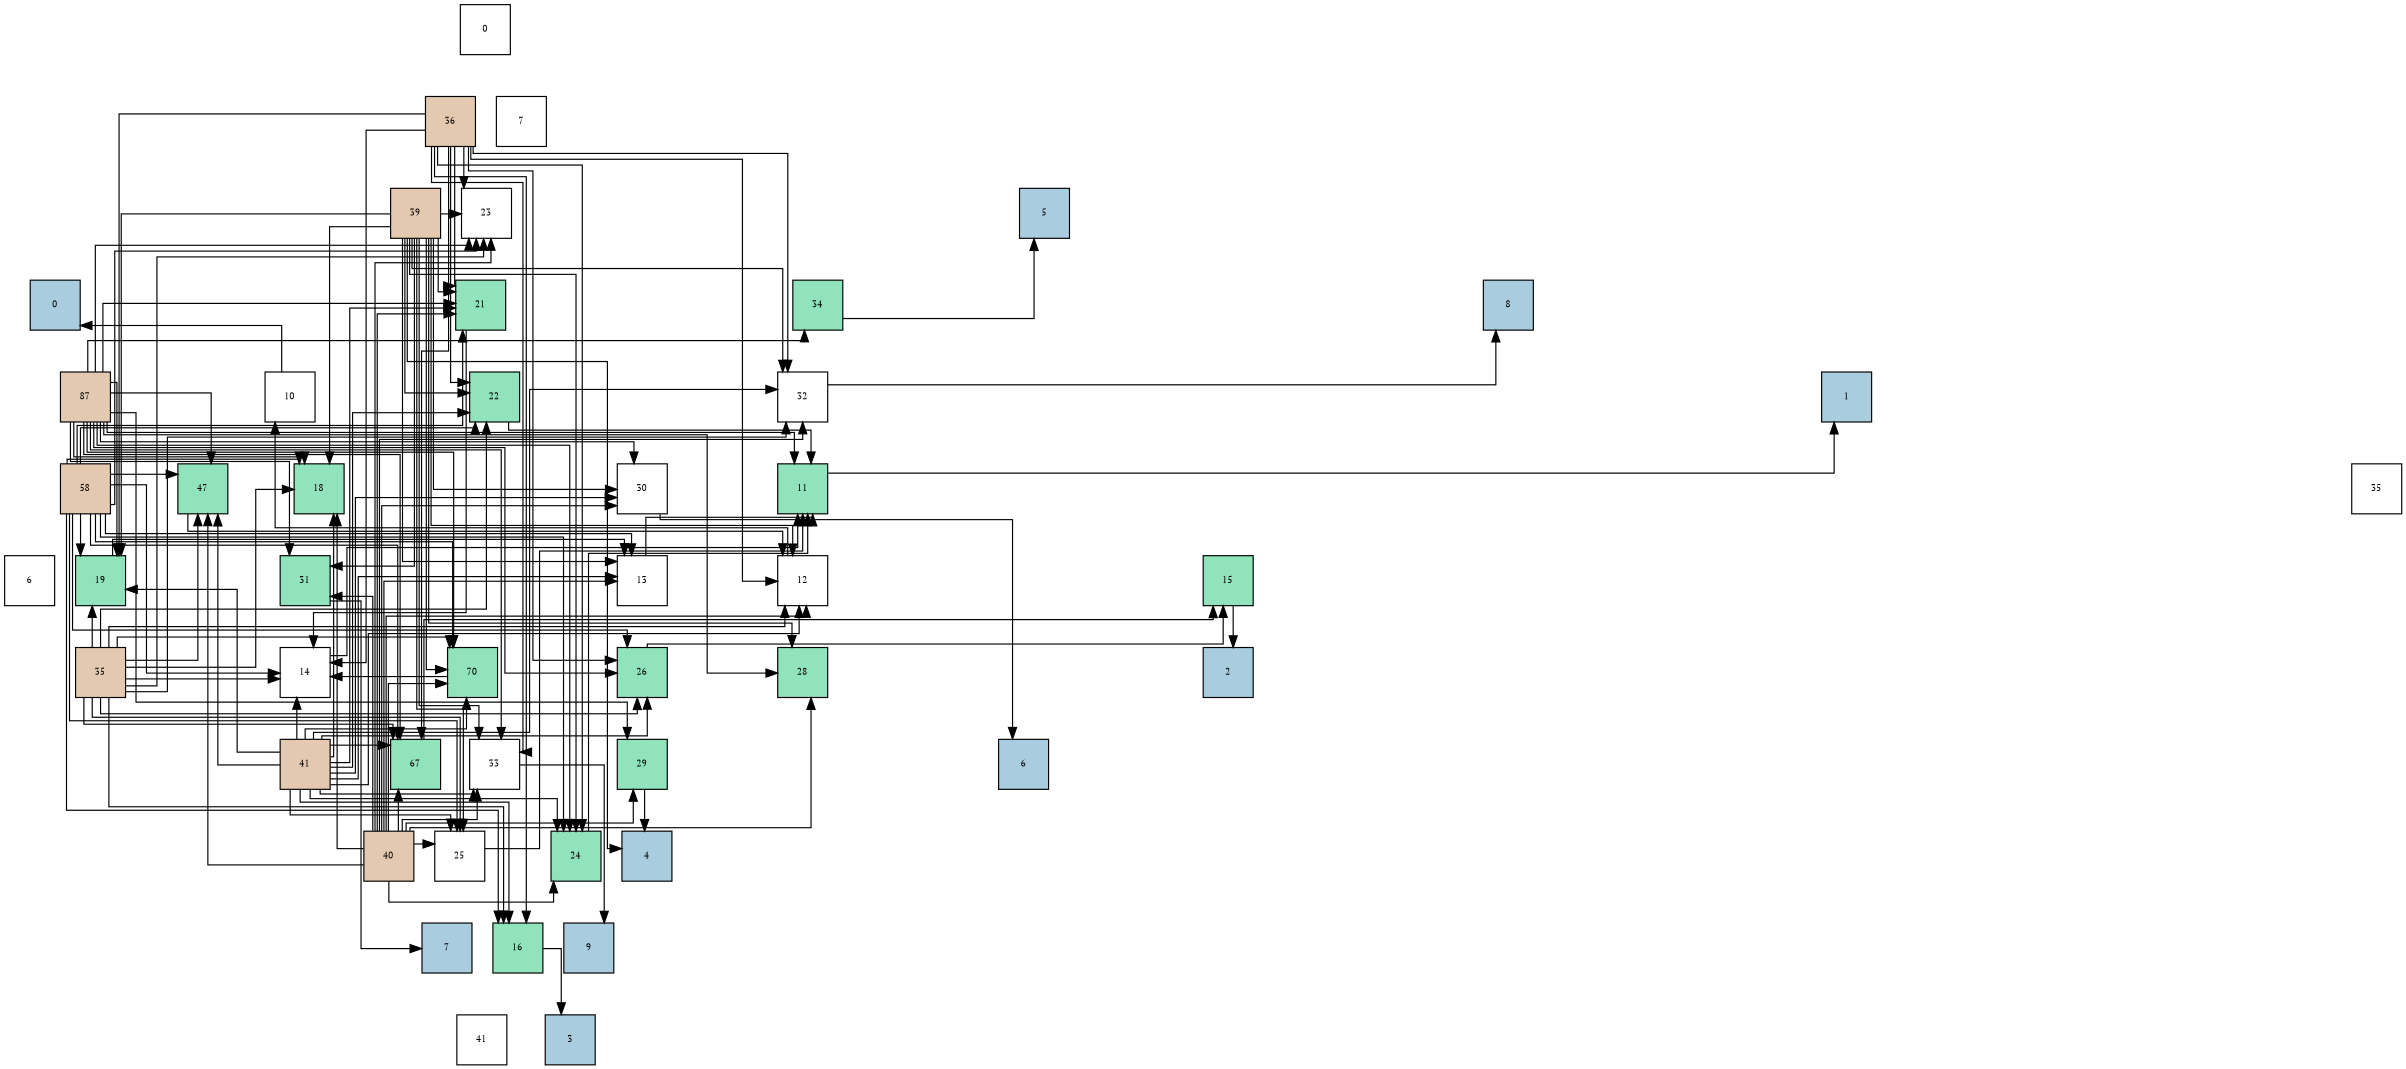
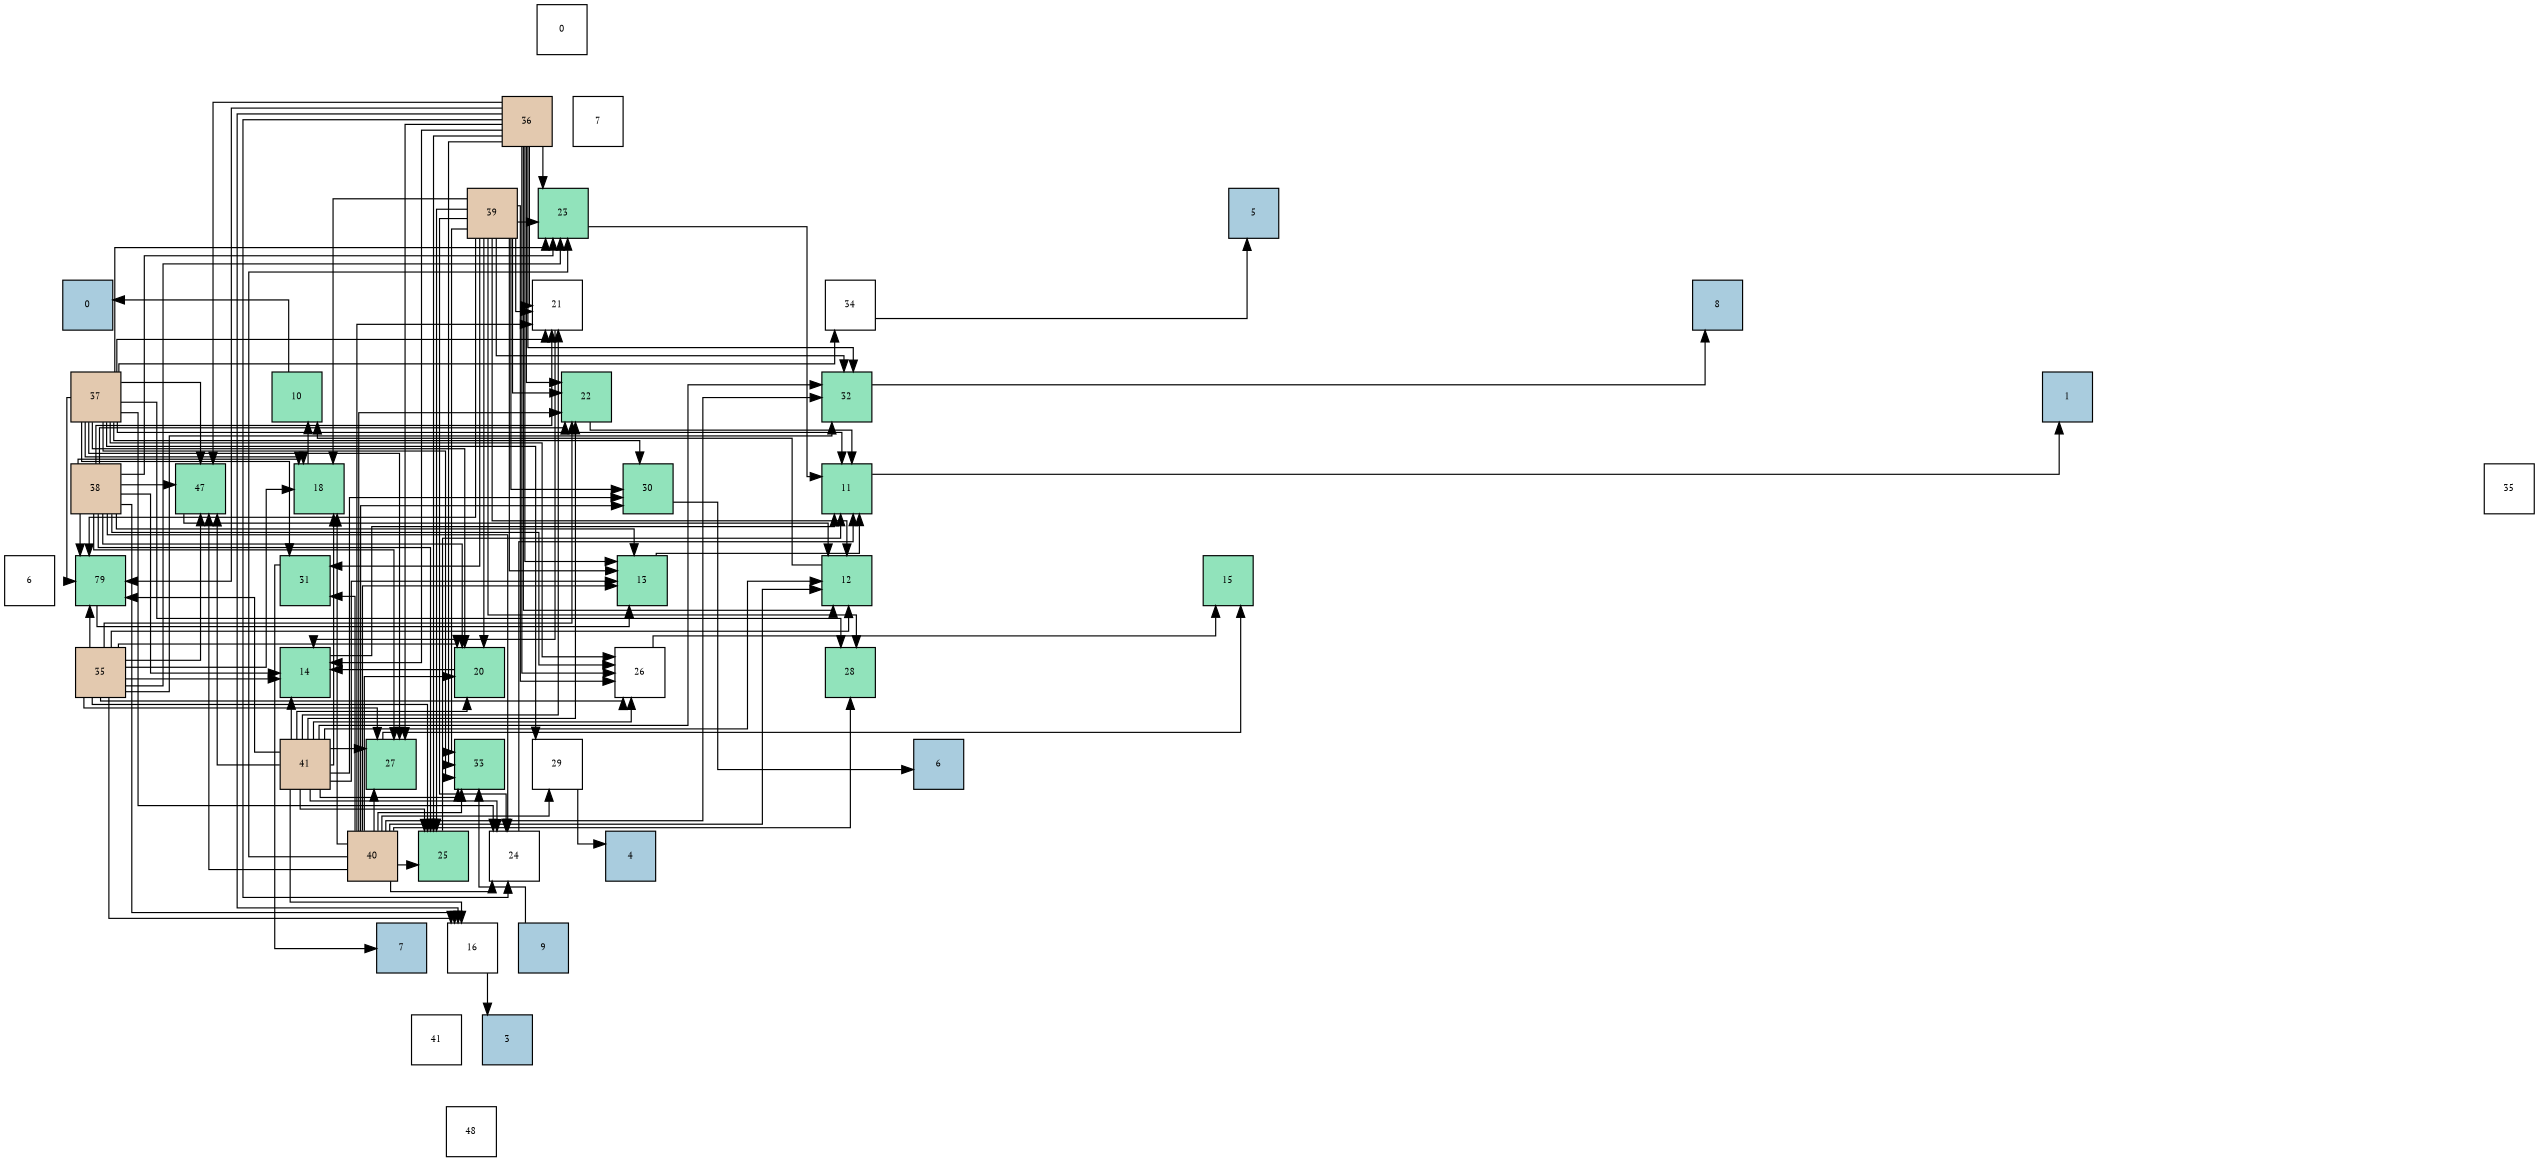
none -> (213, 133)
(487, 213) -> (563, 213)
none -> (807, 244)
(481, 305) -> (557, 305)
(818, 305) -> (850, 305)
none -> (525, 394)
(85, 397) -> (96, 397)
(290, 397) -> (297, 397)
(803, 397) -> (847, 397)
none -> (367, 413)
none -> (434, 443)
none -> (308, 449)
(607, 465) -> (520, 483)
(85, 489) -> (96, 489)
(642, 489) -> (648, 489)
(101, 581) -> (101, 581)
(642, 581) -> (642, 581)
(803, 581) -> (847, 581)
(305, 673) -> (305, 673)
(473, 673) -> (480, 673)
(642, 673) -> (640, 673)
(1228, 673) -> none
(416, 764) -> (391, 764)
(495, 764) -> (480, 764)
(642, 764) -> (557, 764)
(604, 796) -> (479, 881)
(460, 856) -> (443, 856)
(576, 856) -> (514, 856)
(518, 948) -> (473, 948)
none -> (471, 1132)
